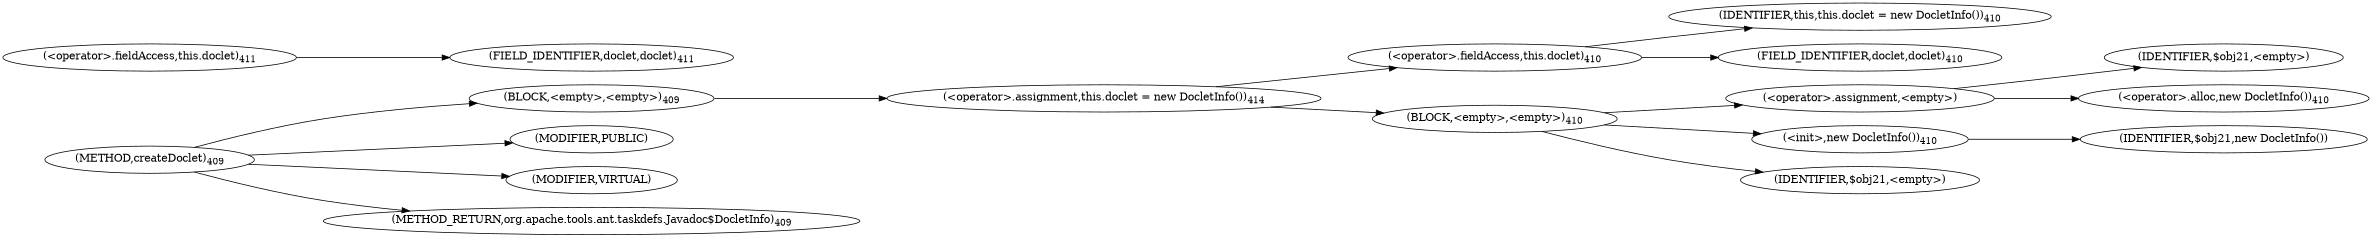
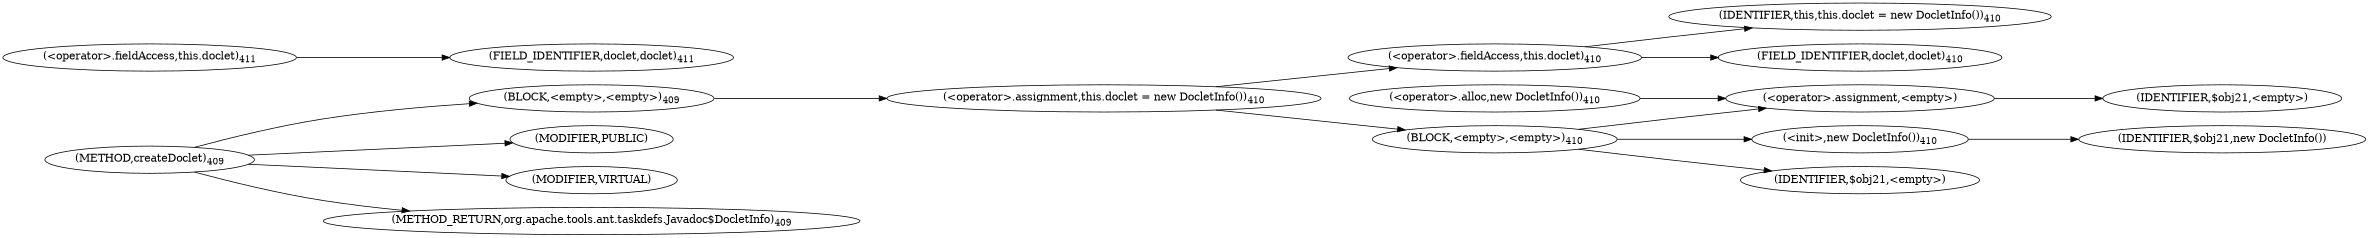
(1256, 97) -> (1256, 97)
(2033, 98) -> (1679, 98)
